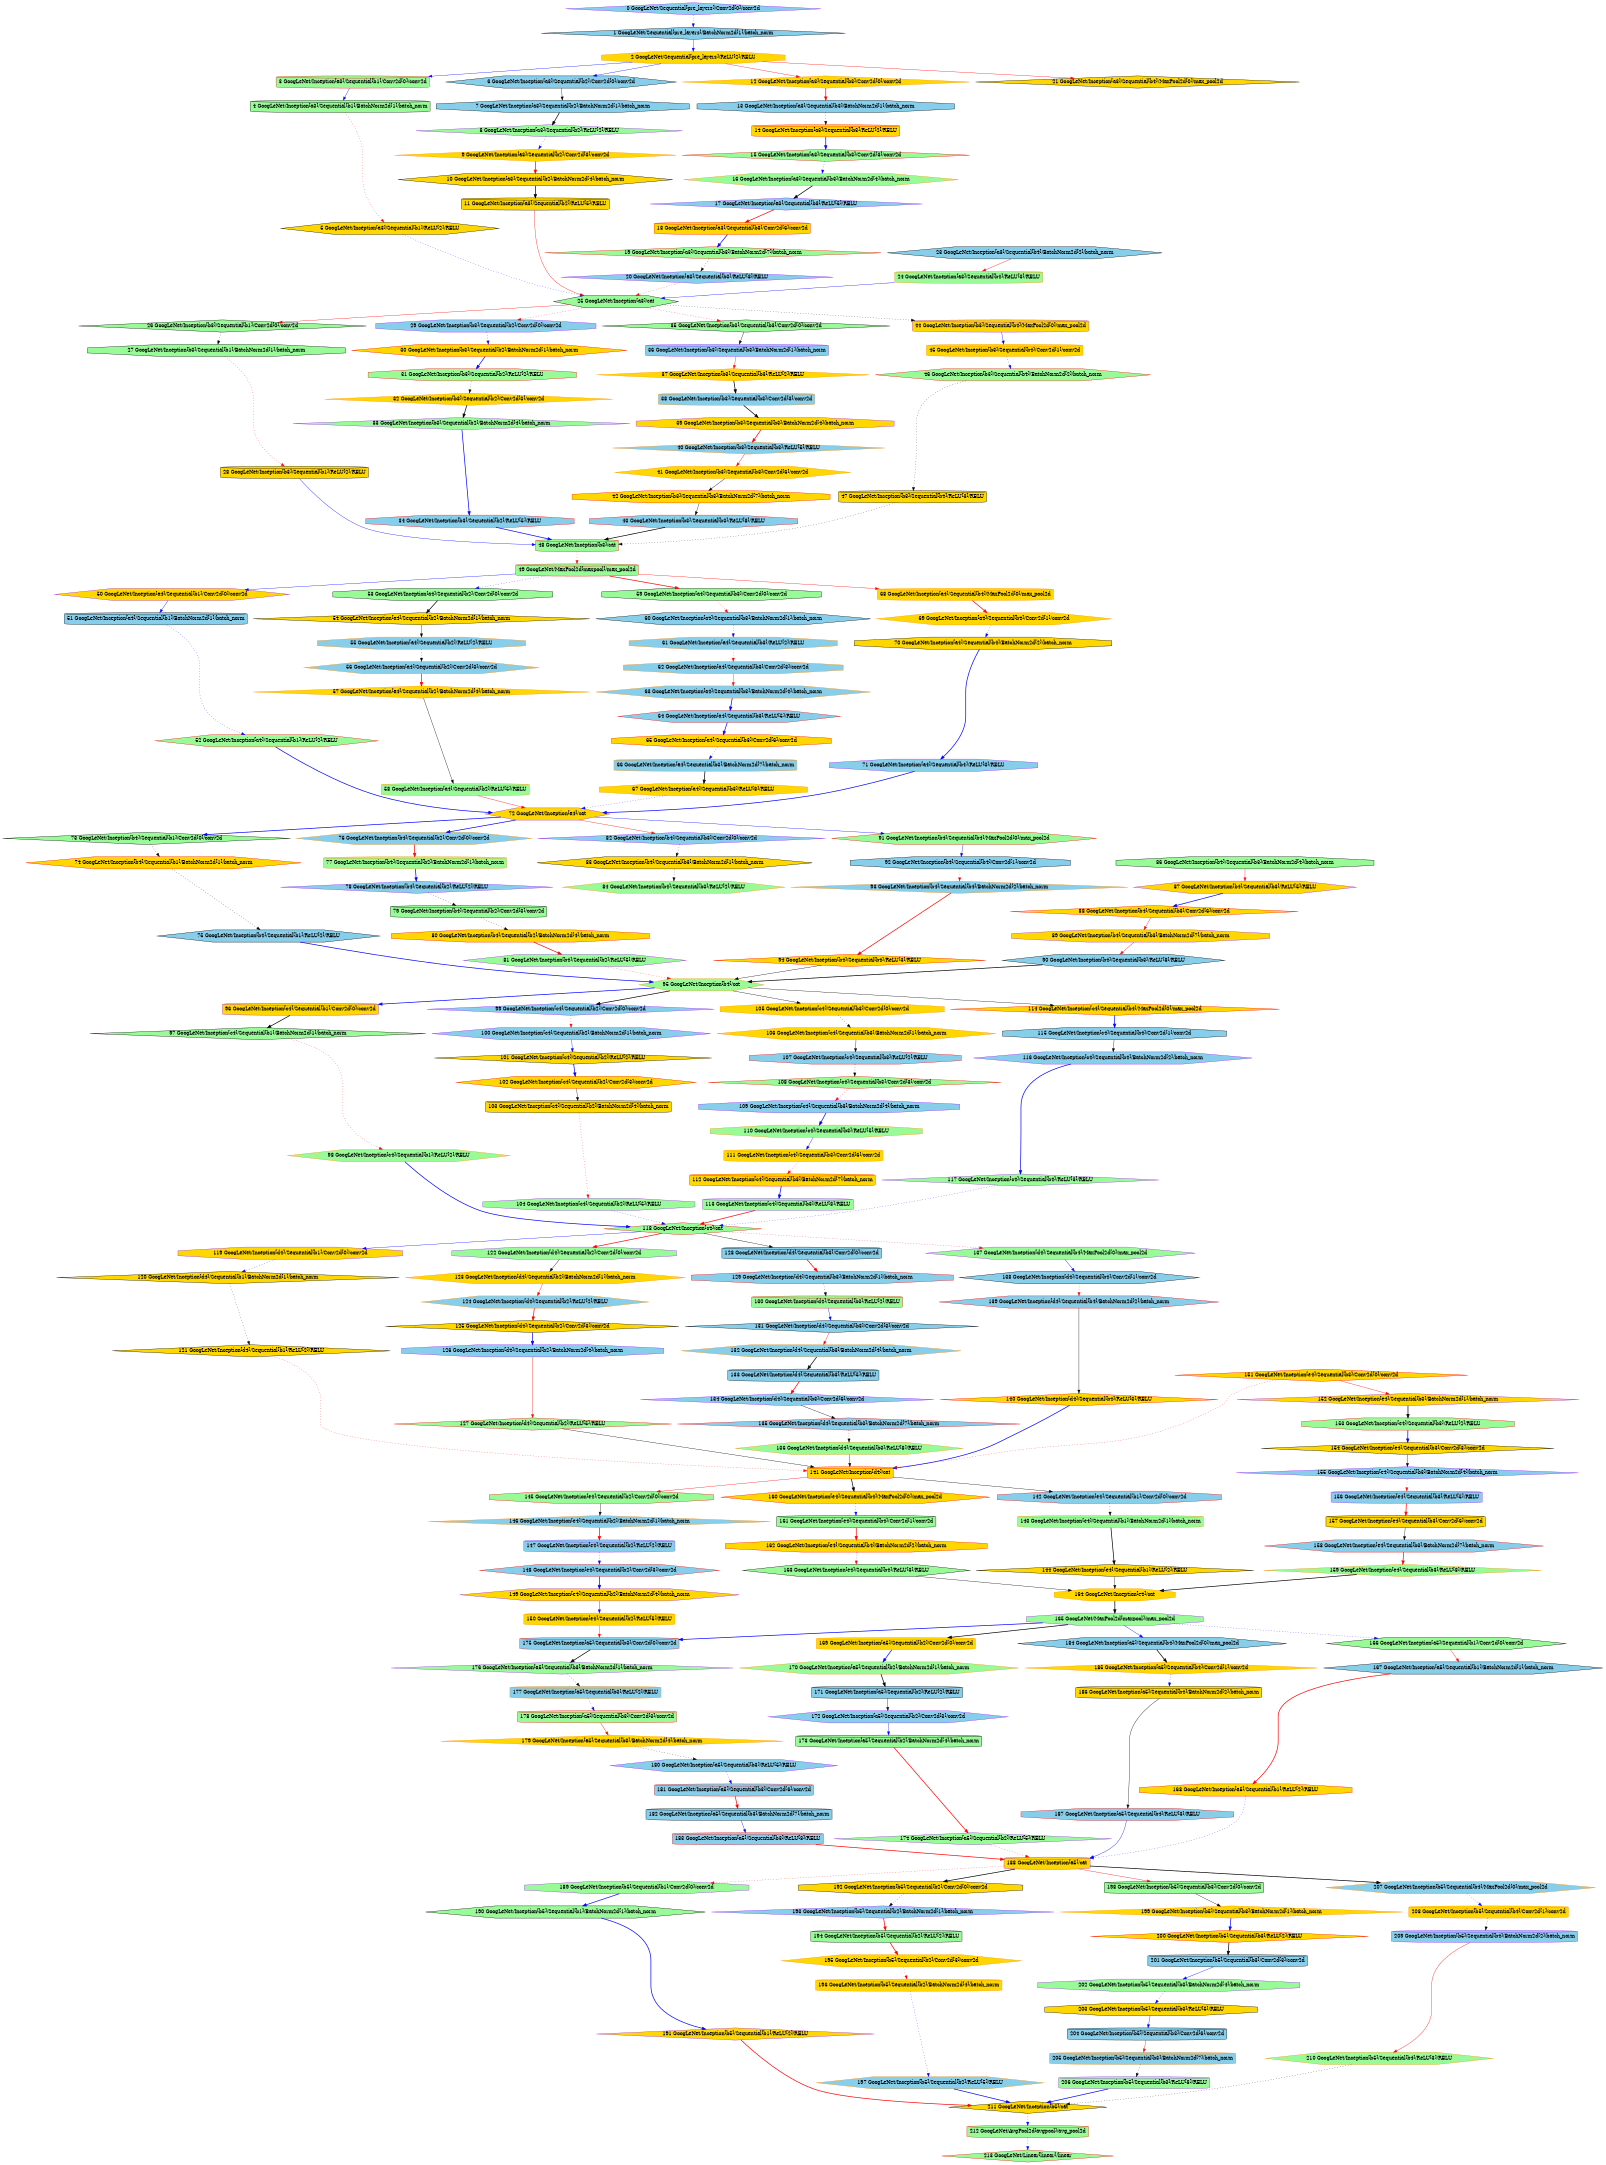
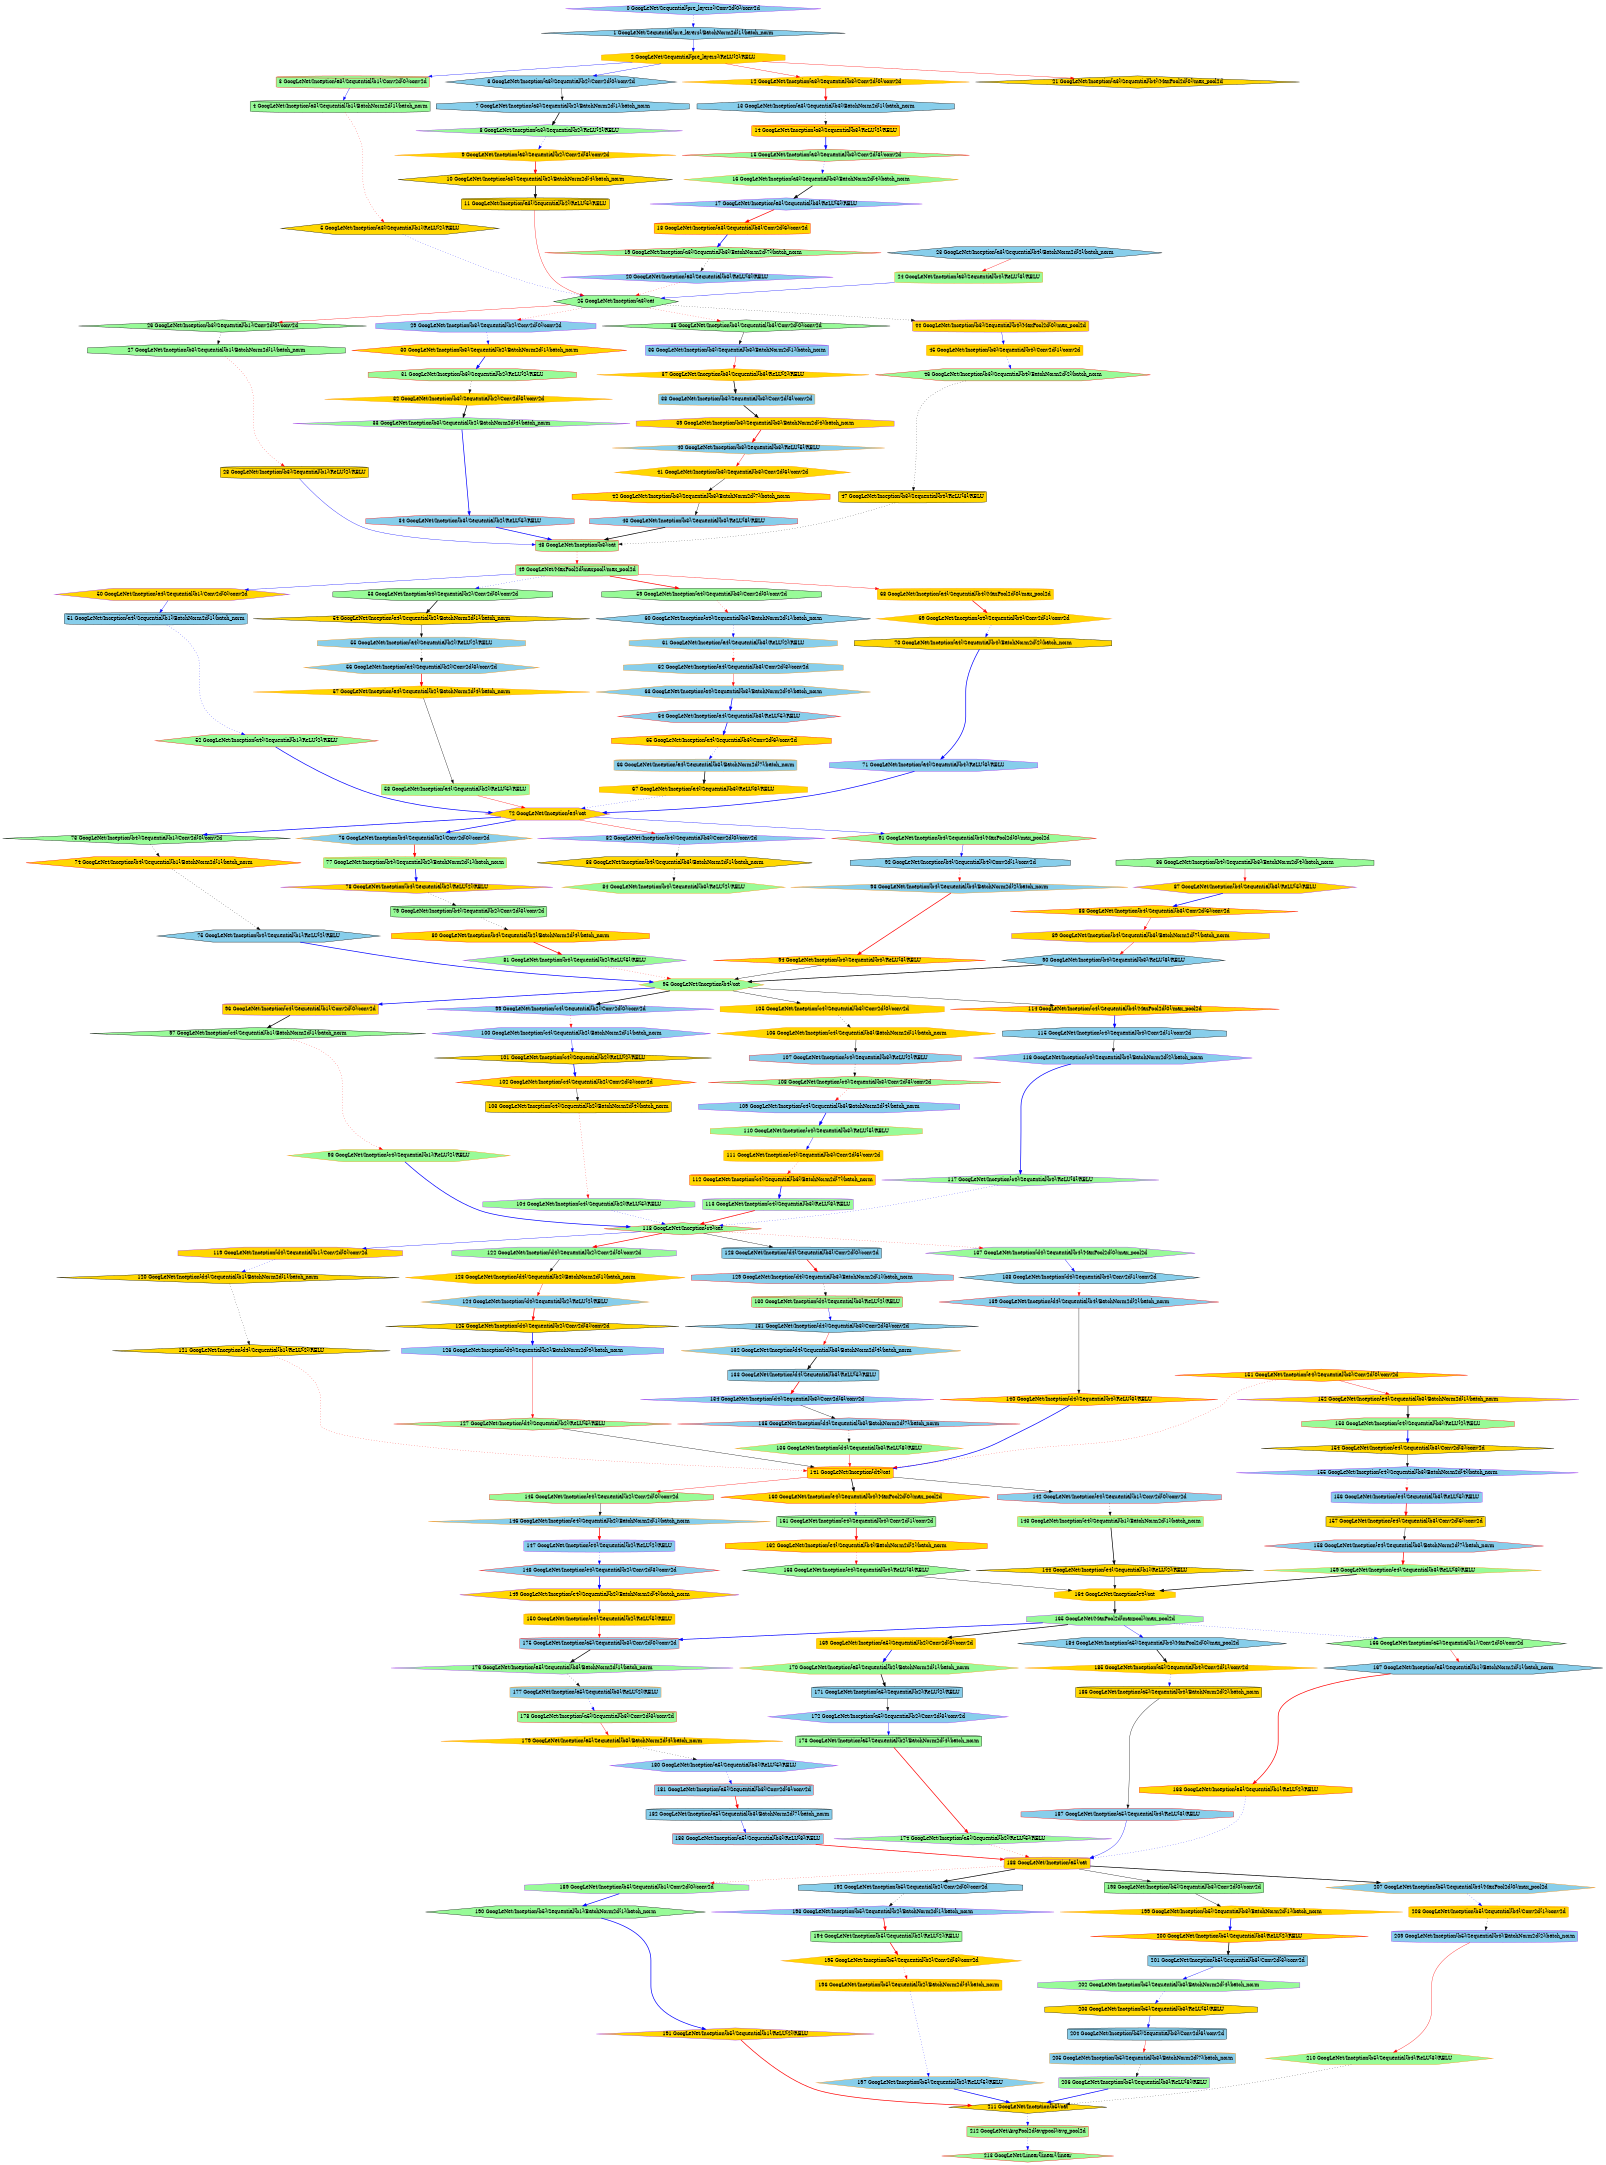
(417, 887) -> (417, 887)
(850, 1459) -> (850, 1459)
(1113, 1875) -> (1113, 1875)
(910, 1888) -> (910, 1888)
